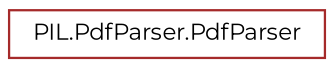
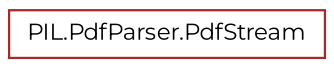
(167, 34) -> (167, 34)
